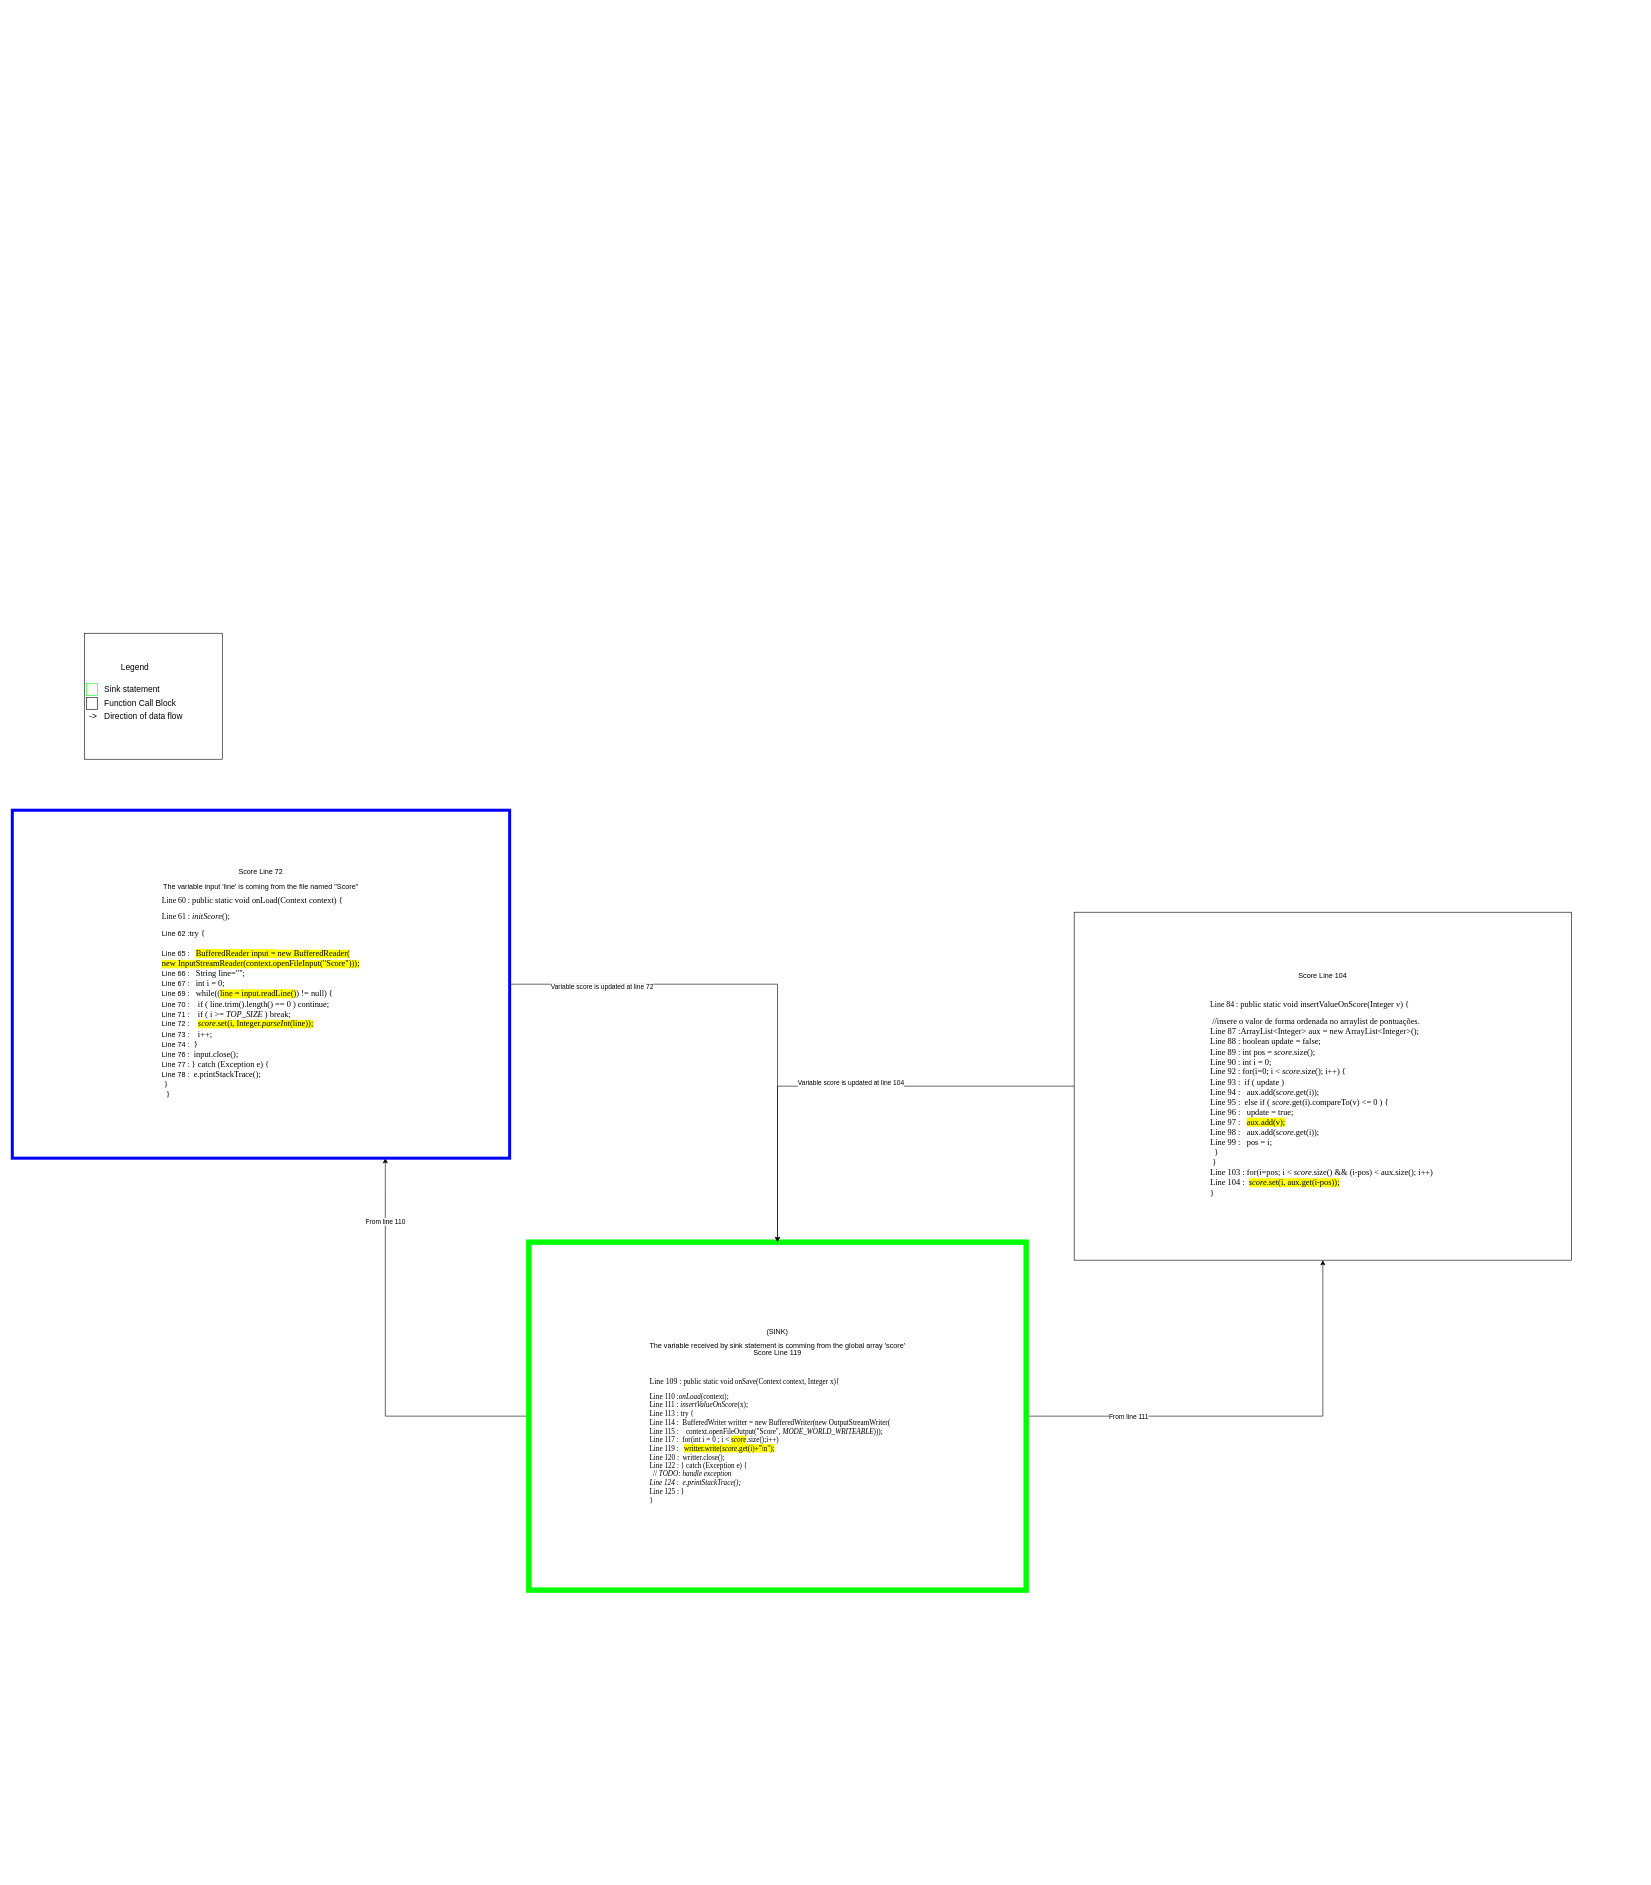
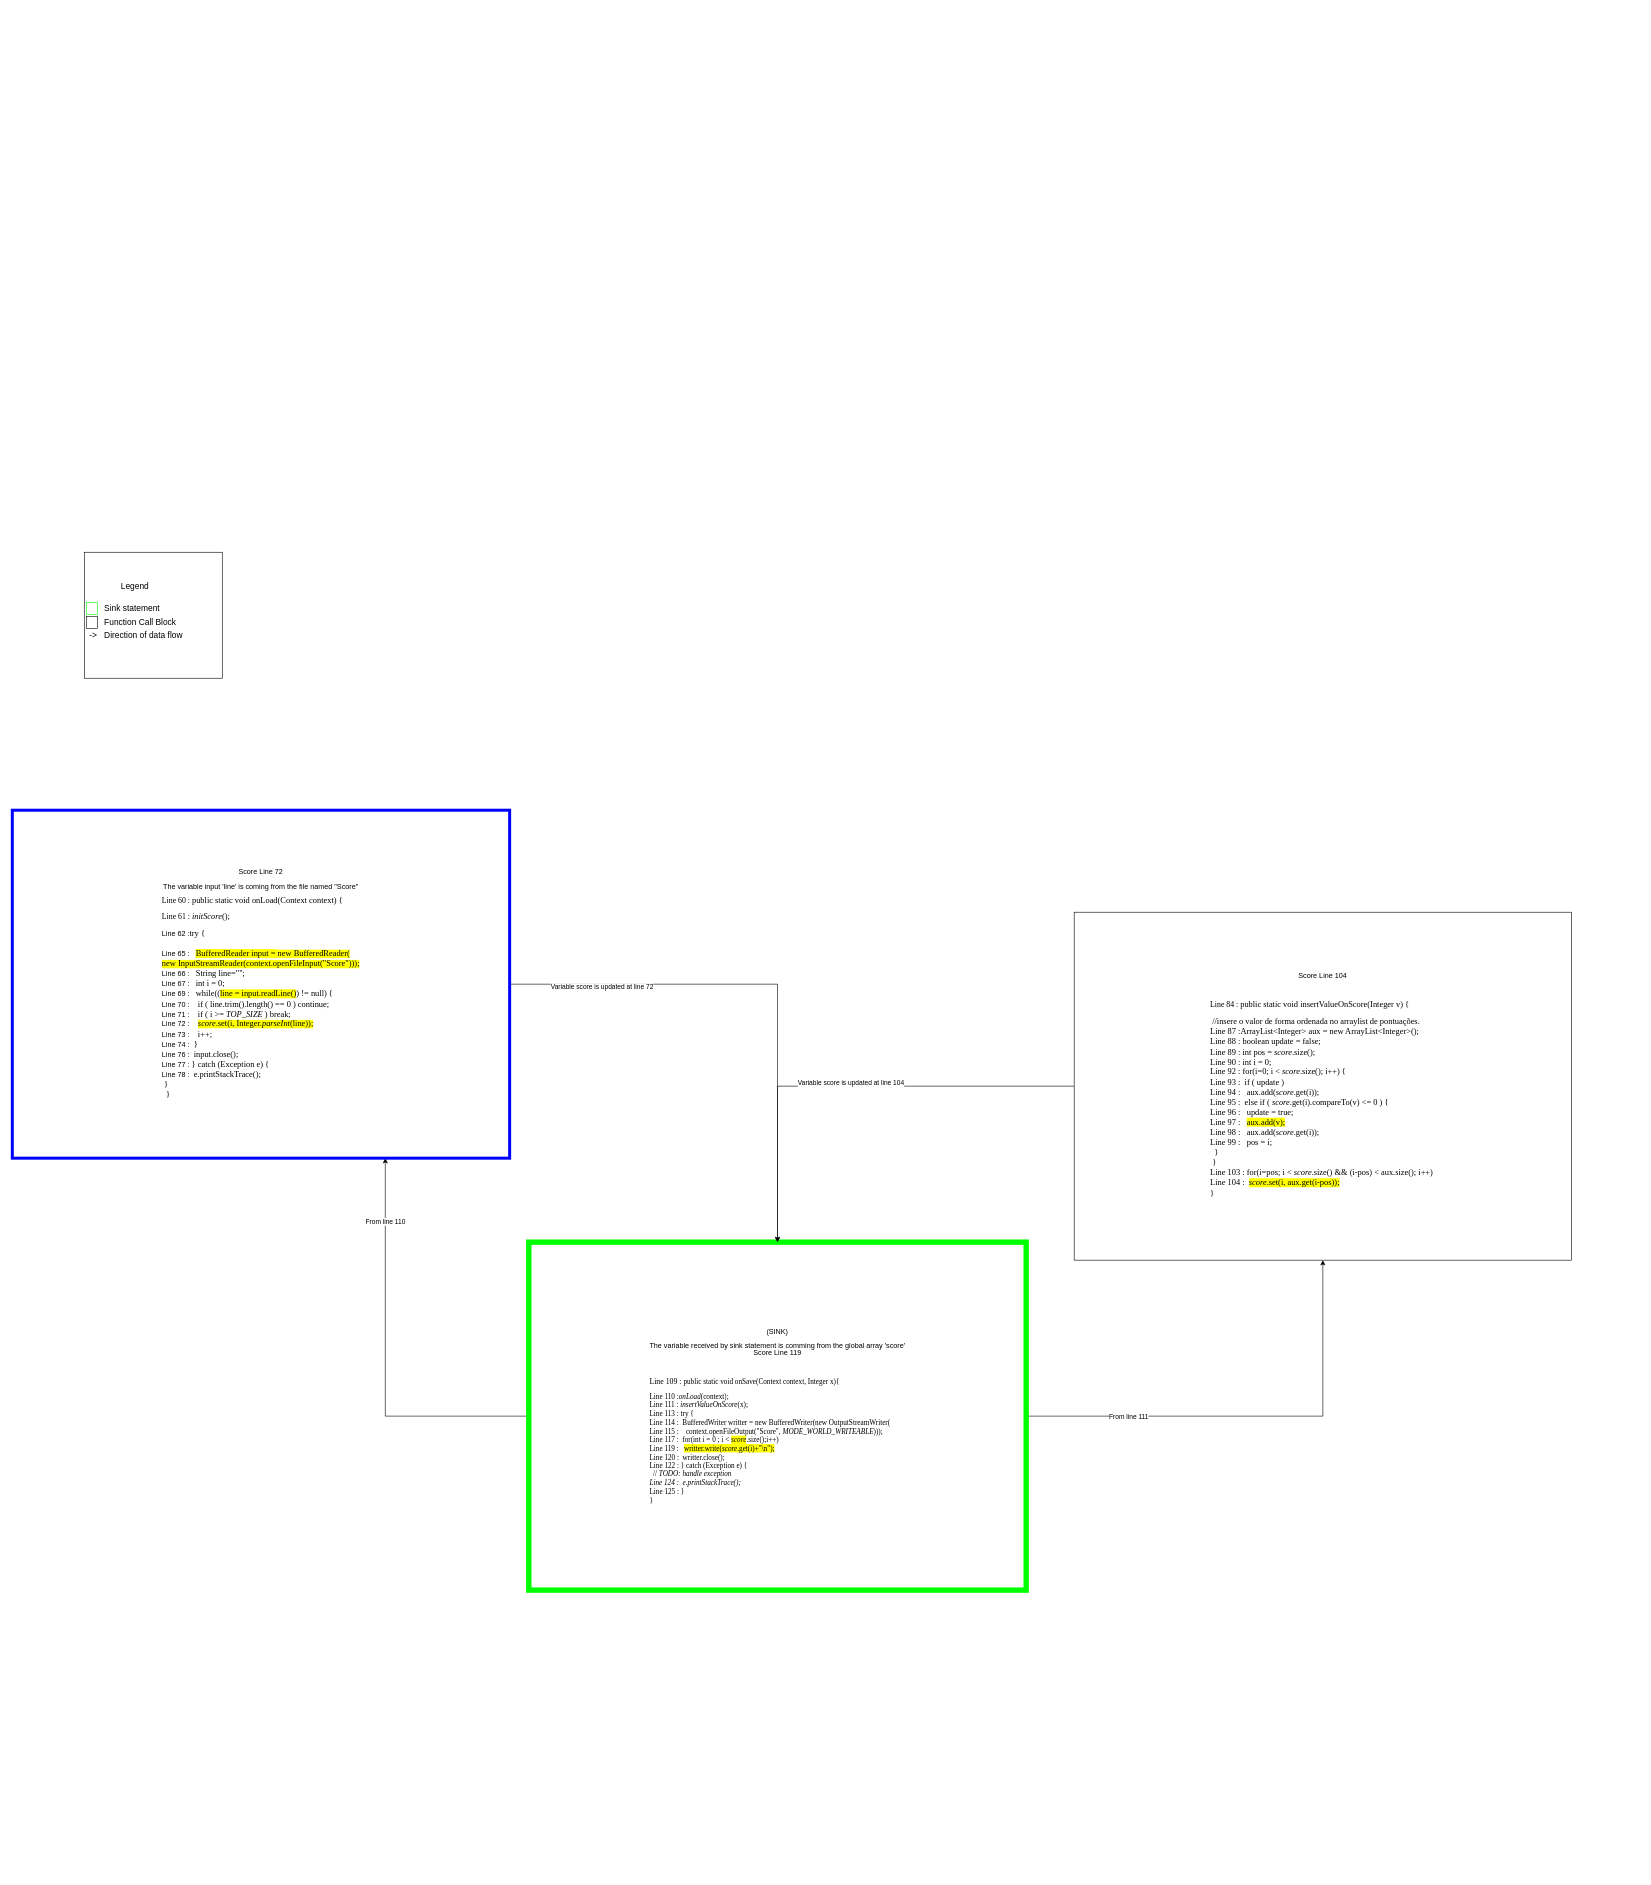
(153, 696) -> (153, 615)
